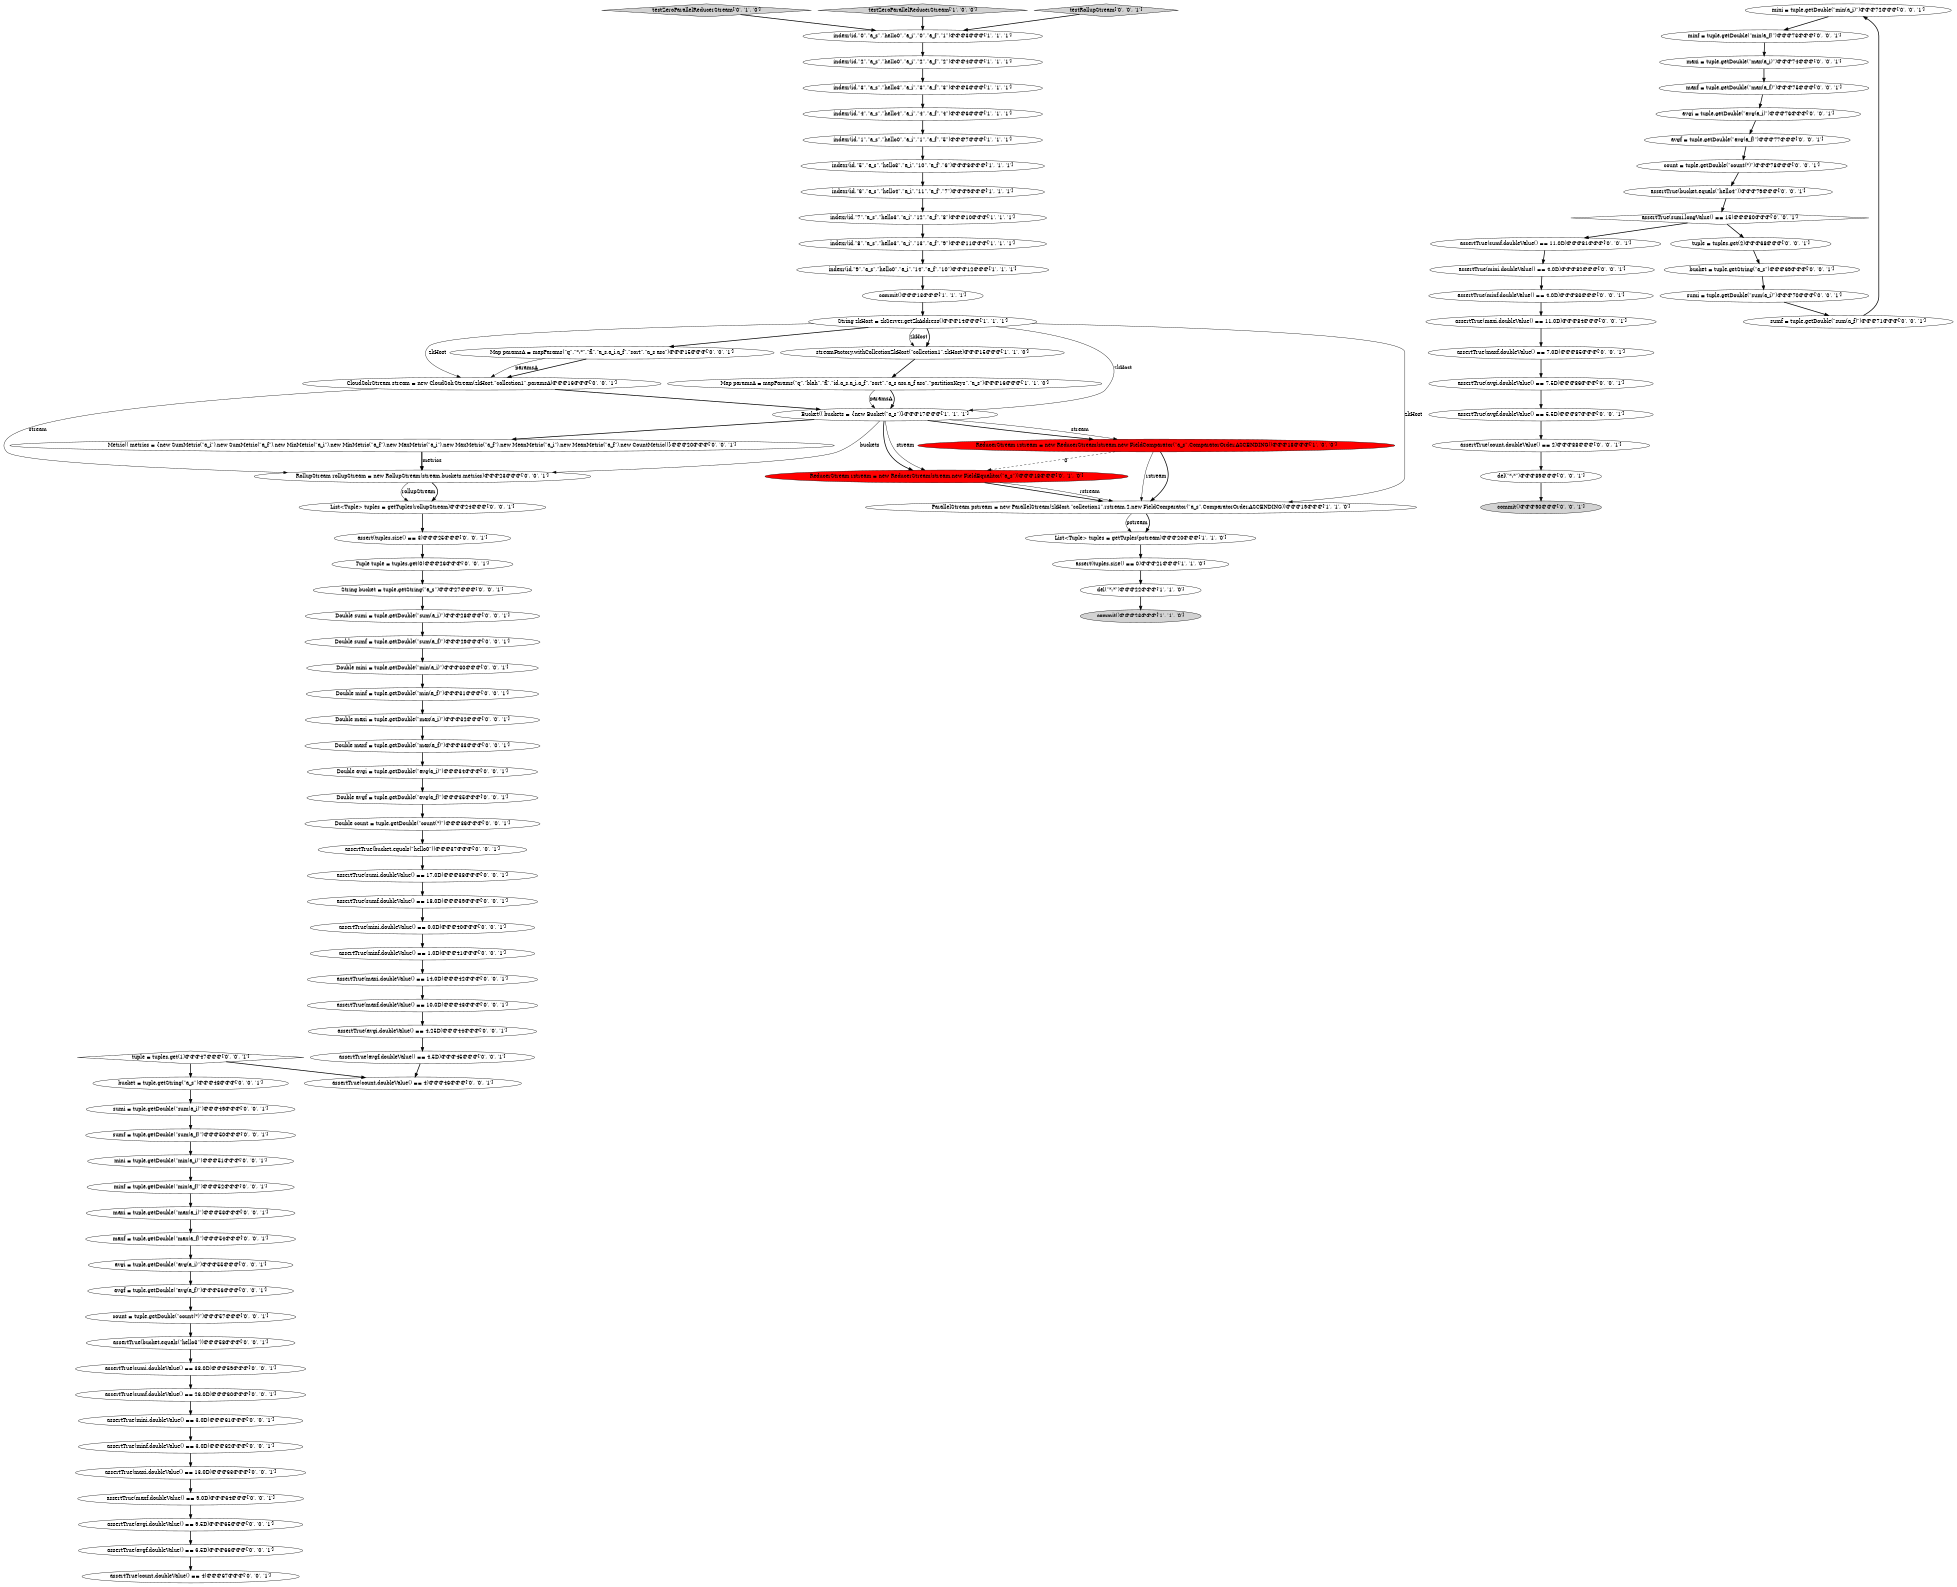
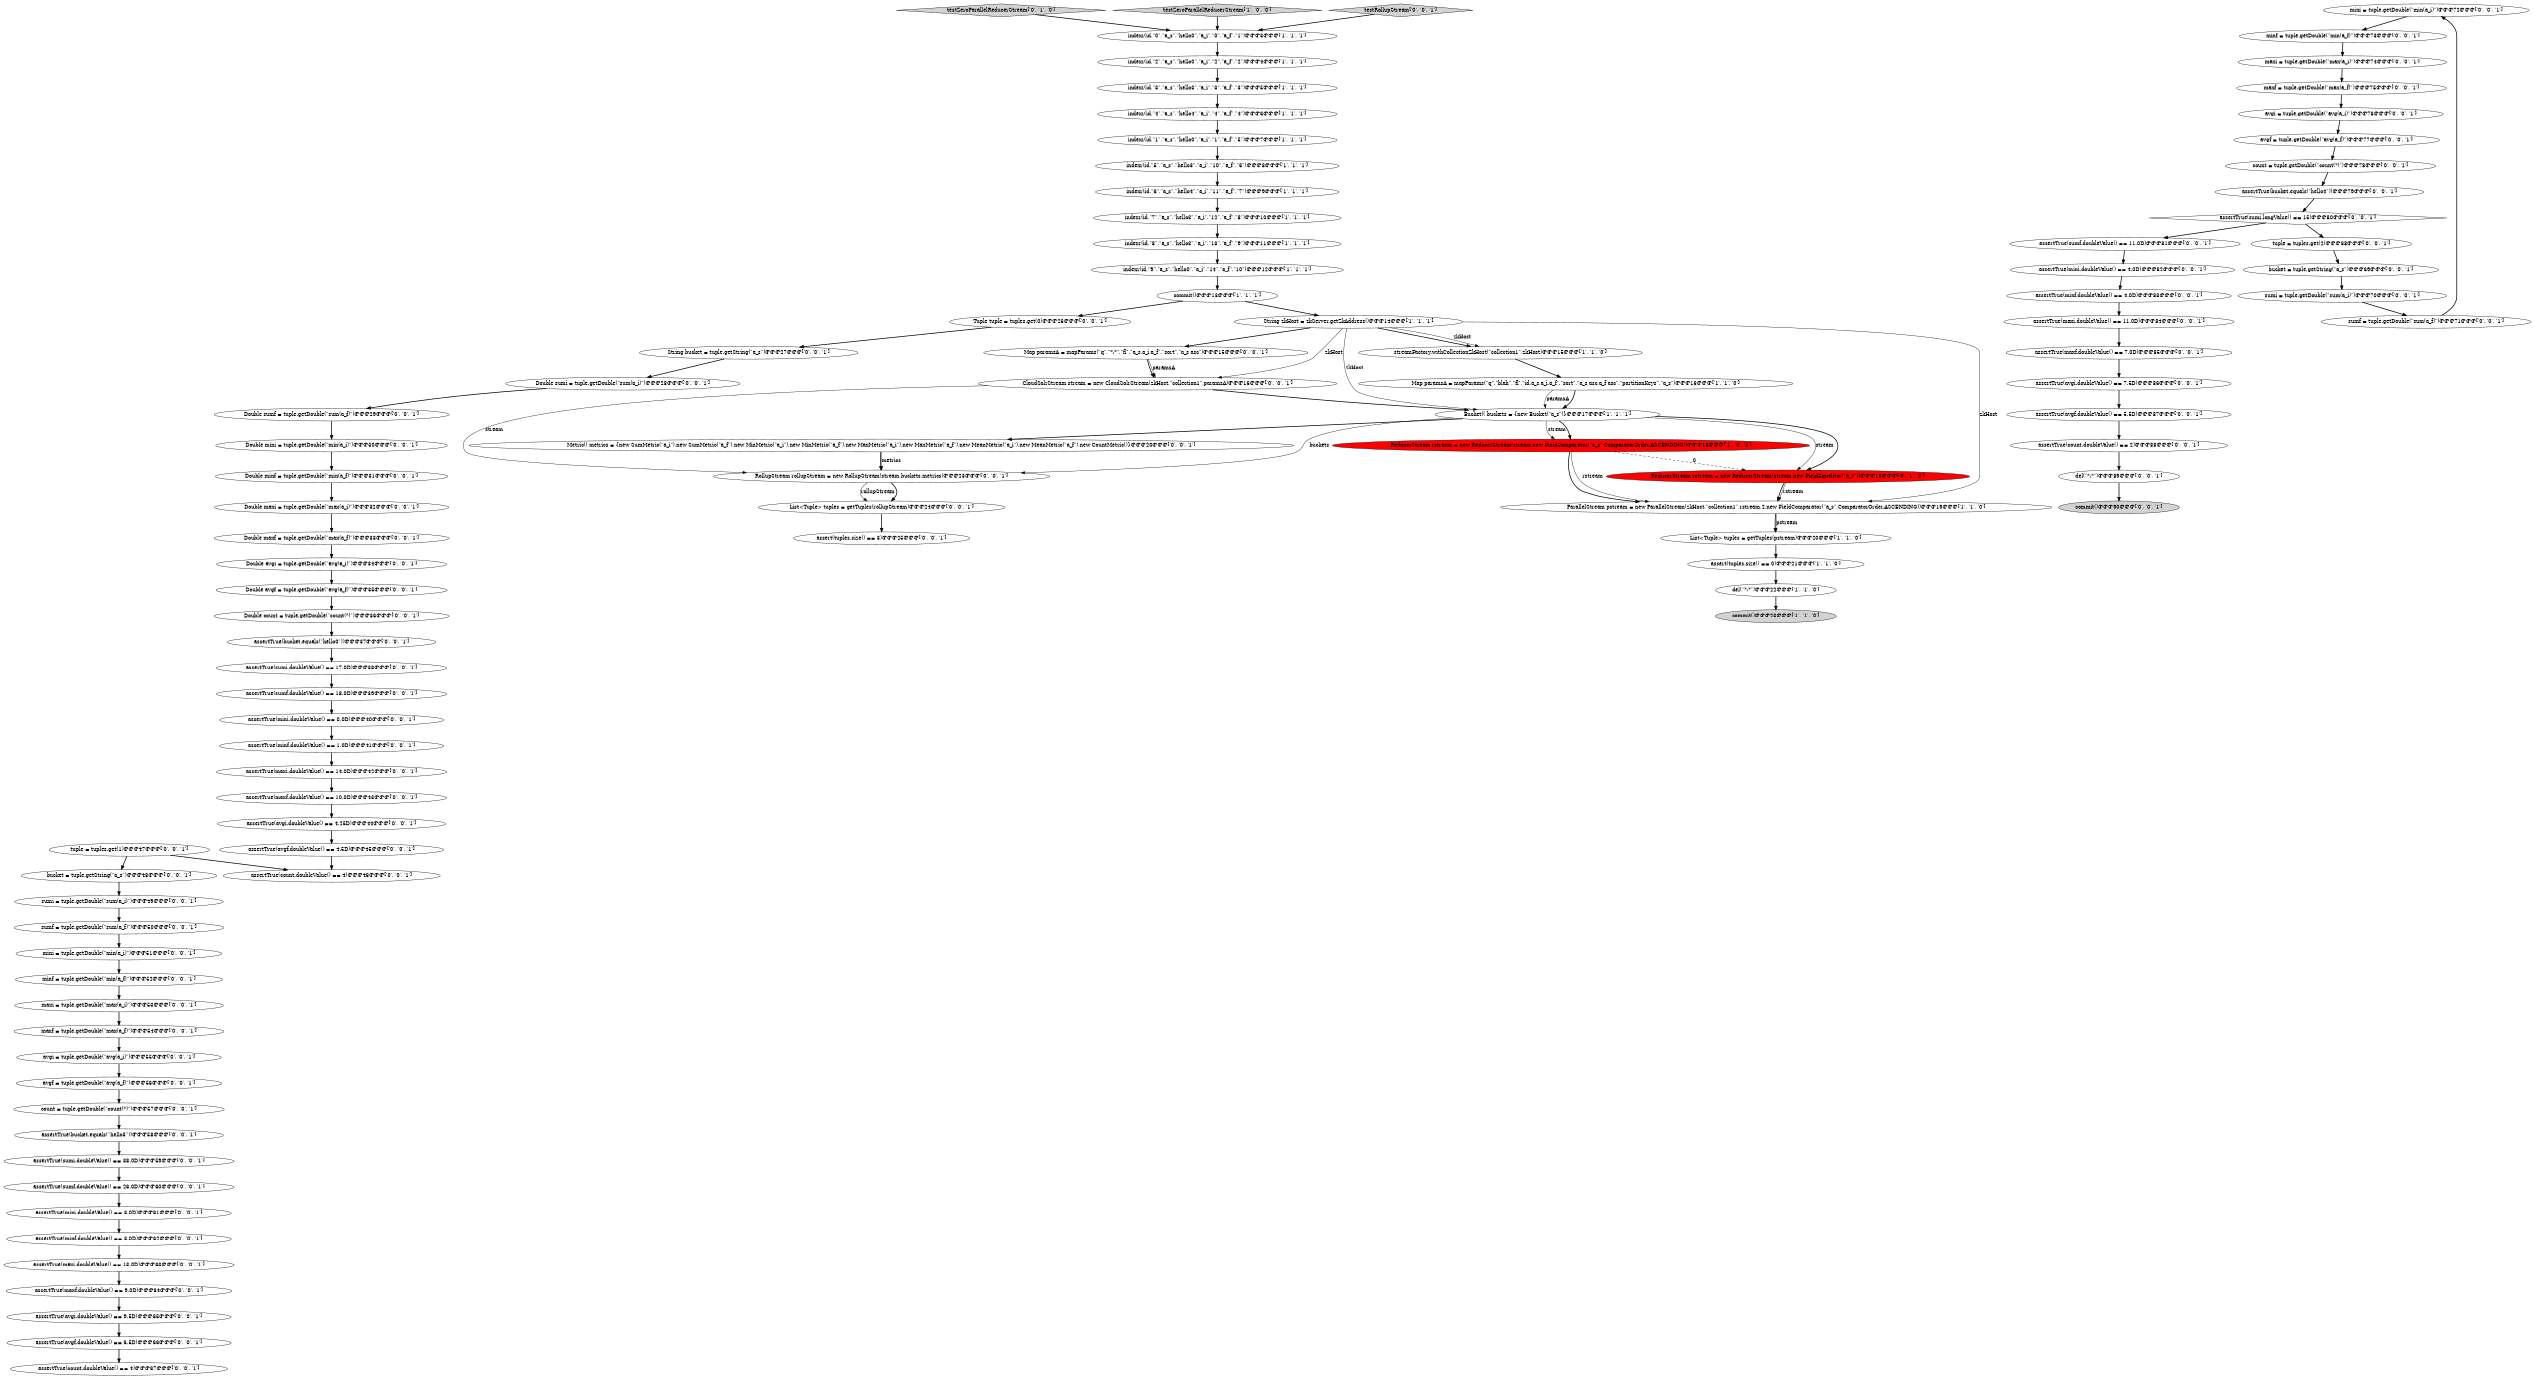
(422, 550) -> (1133, 308)
(191, 1057) -> (129, 850)
